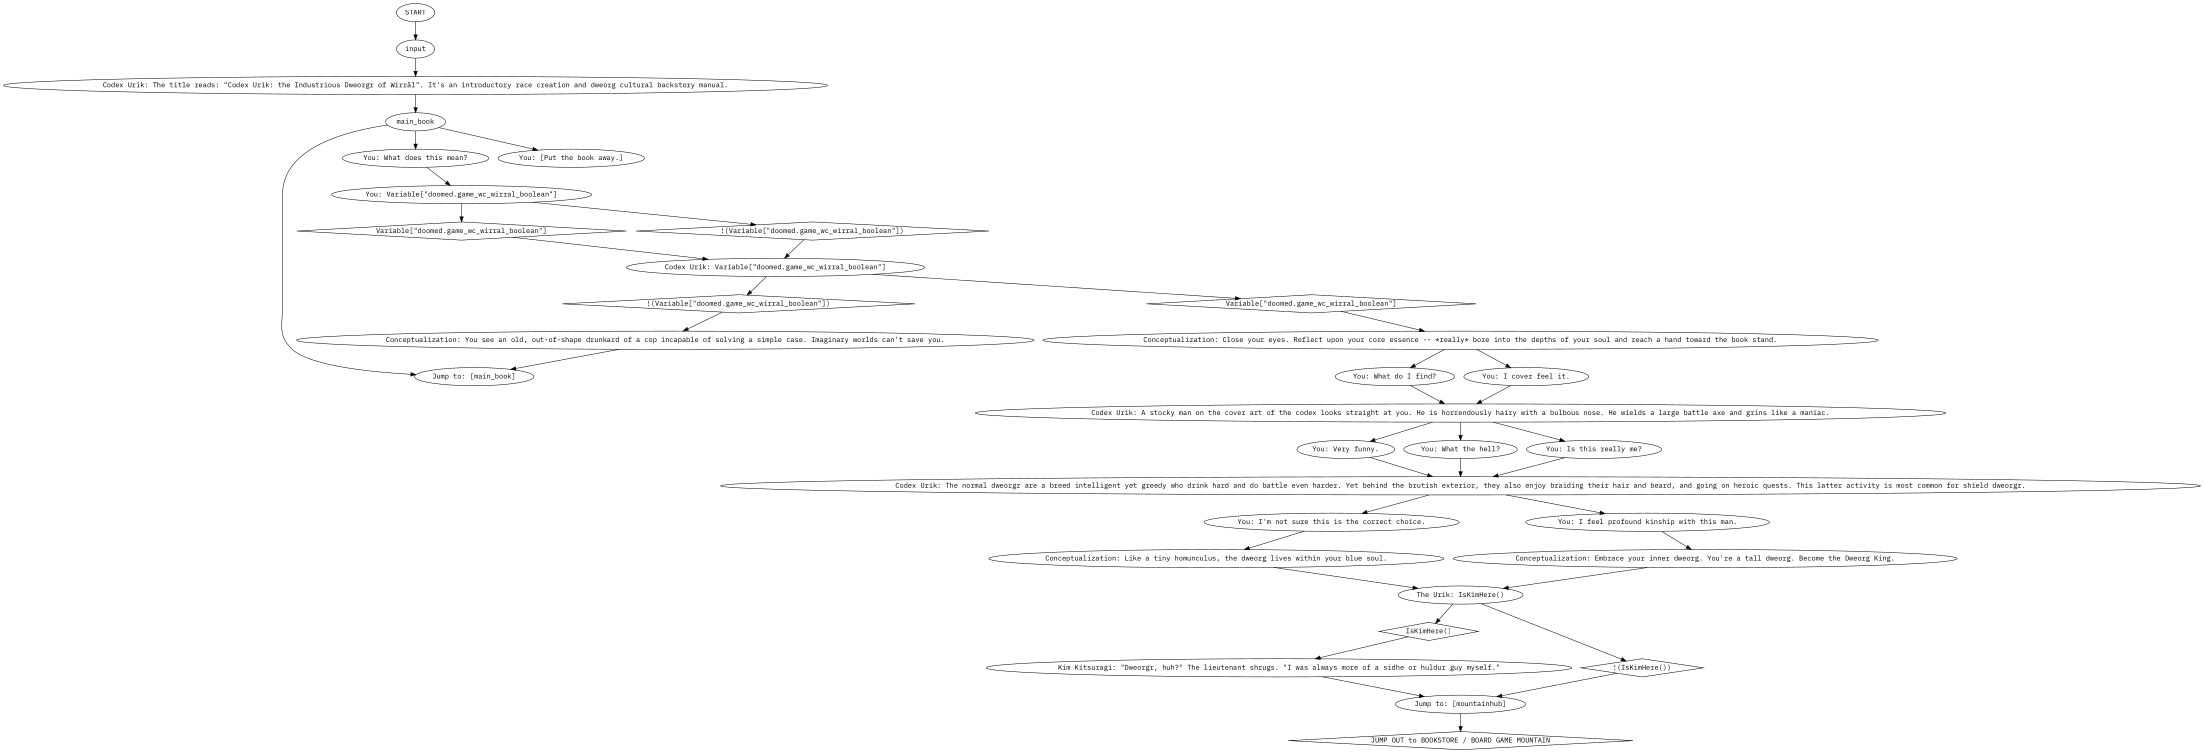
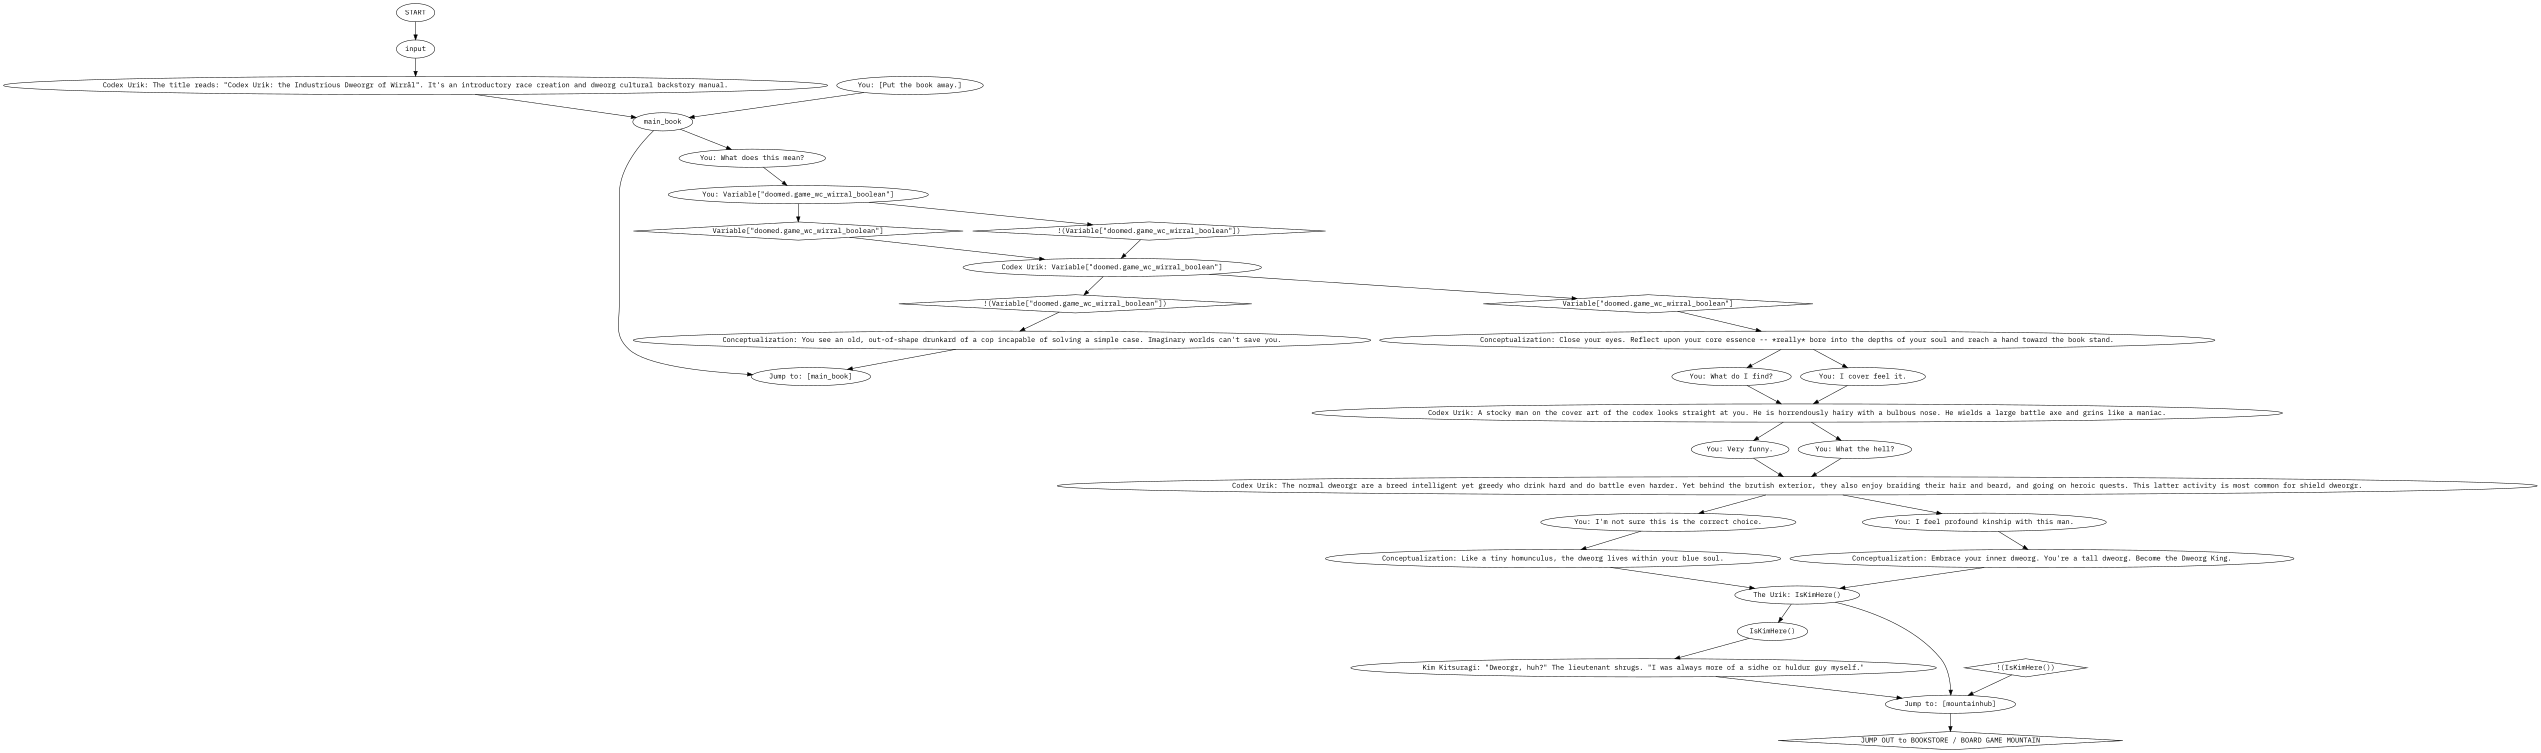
(486, 138) -> (779, 105)
(1594, 449) -> none
(1429, 631) -> (1772, 631)
(1551, 631) -> (1907, 630)
